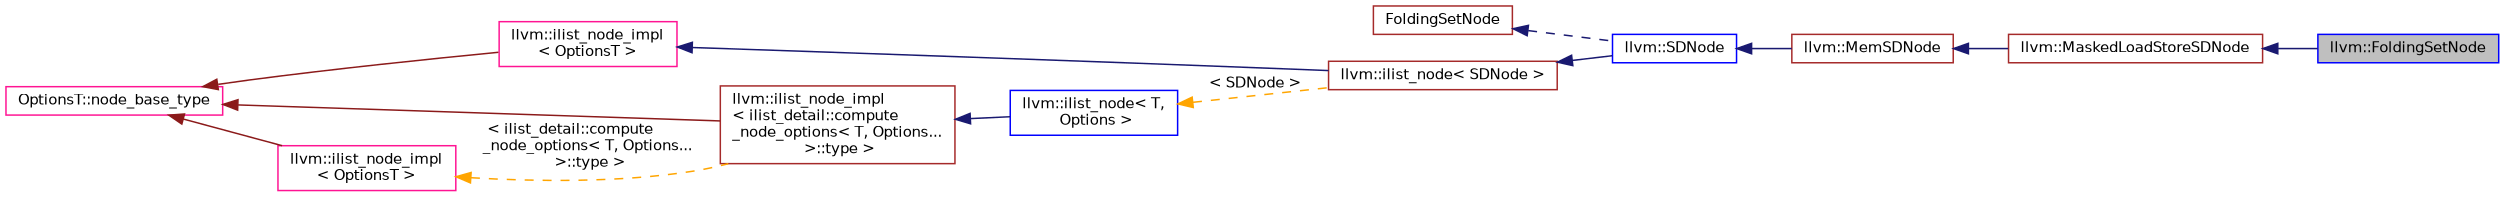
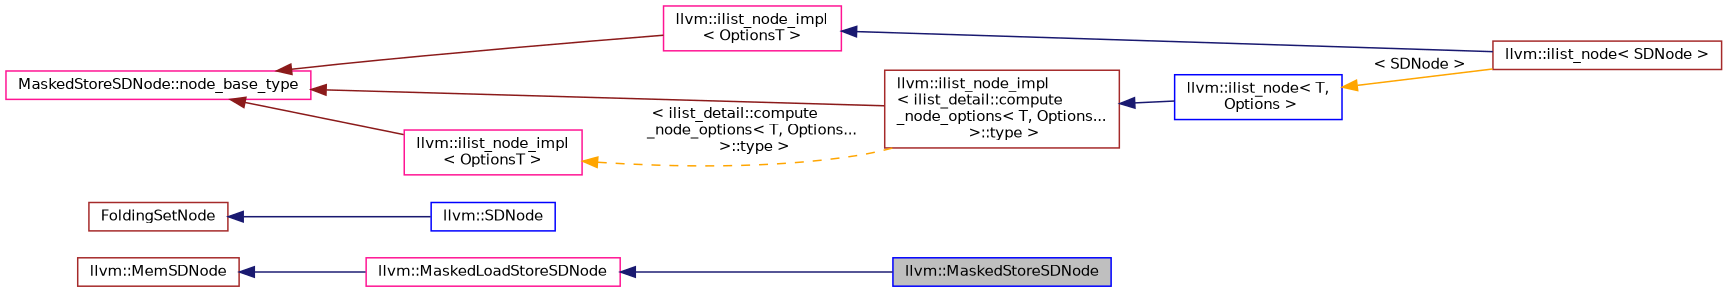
(1570, 36) -> (337, 217)
(1772, 49) -> none
(2136, 49) -> (493, 272)
(2408, 49) -> (1002, 272)
(1592, 58) -> none
(1261, 95) -> (1425, 77)
(114, 101) -> (158, 85)
